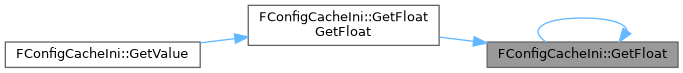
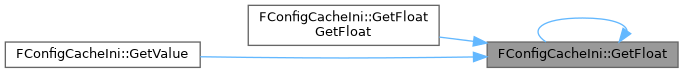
(218, 41) -> (337, 58)
